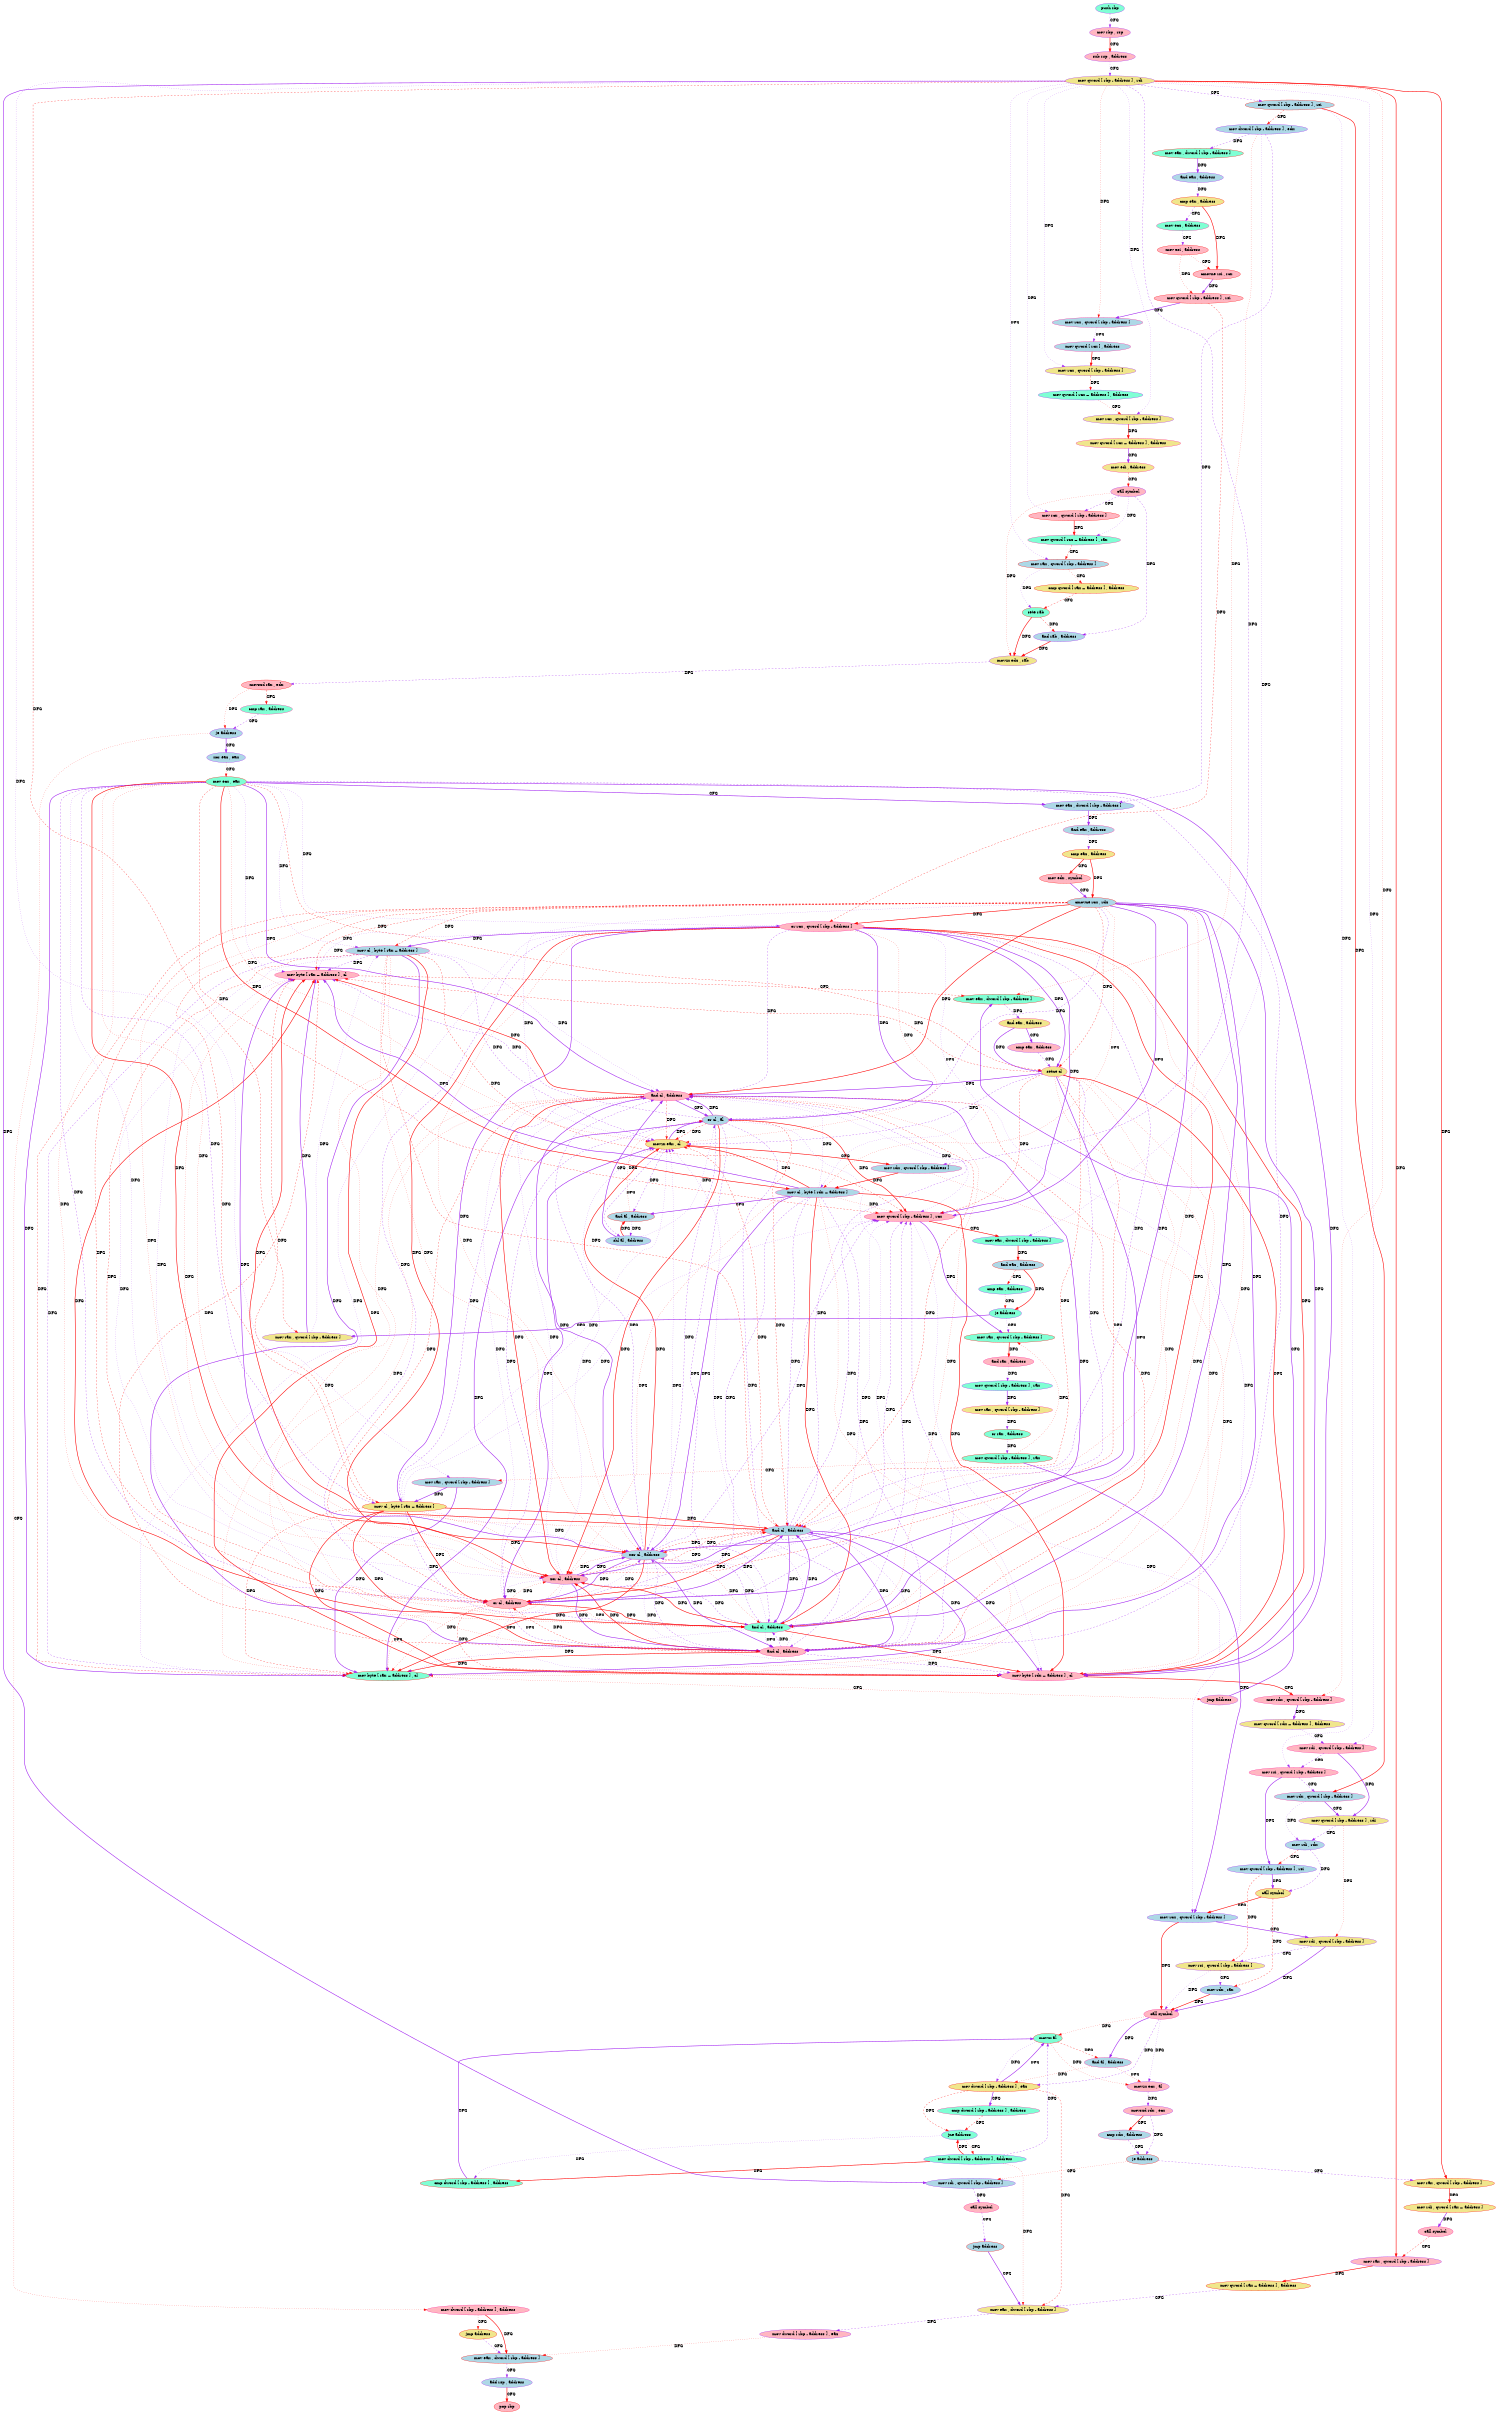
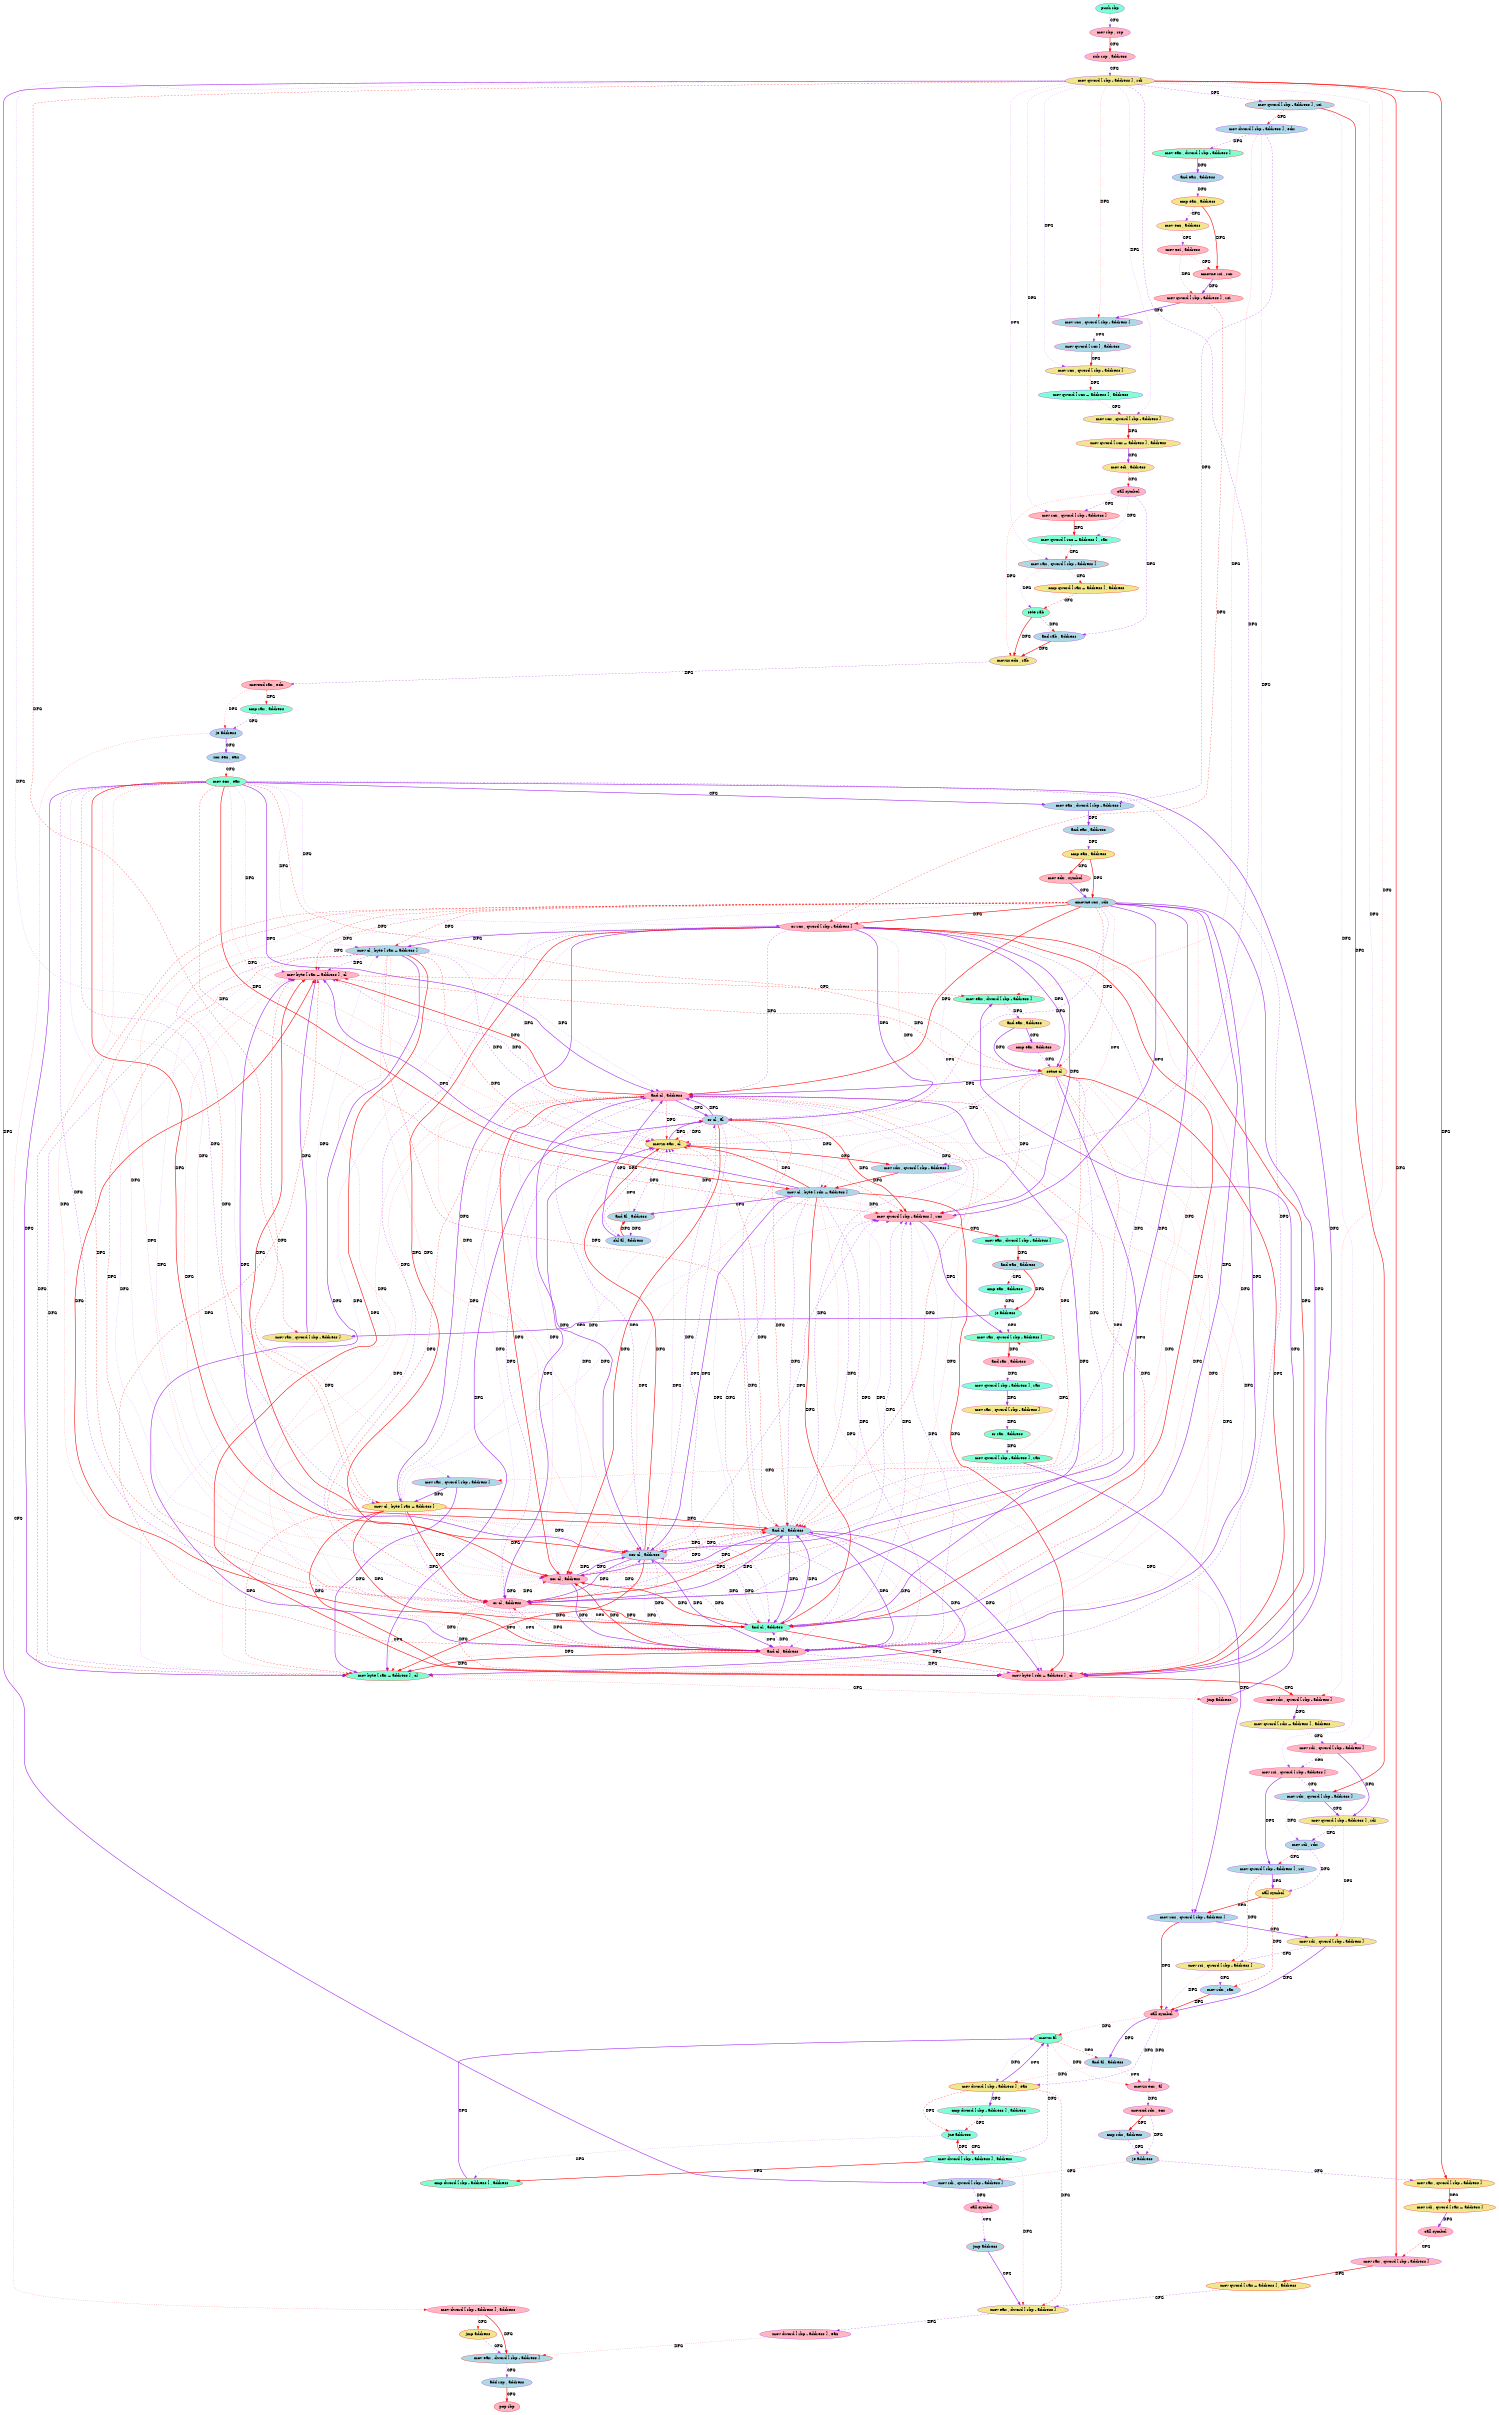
(1183, 226) -> (1183, 226)
(507, 1603) -> (507, 1603)
